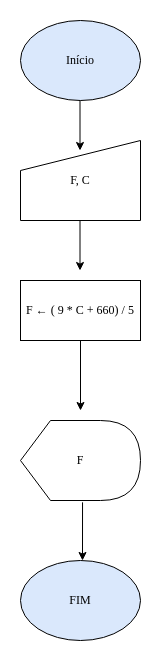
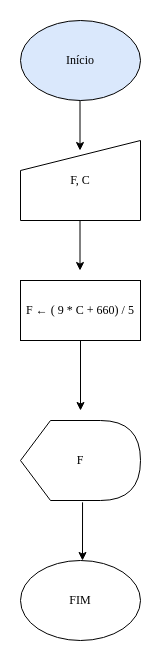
(81, 601) -> (81, 601)
